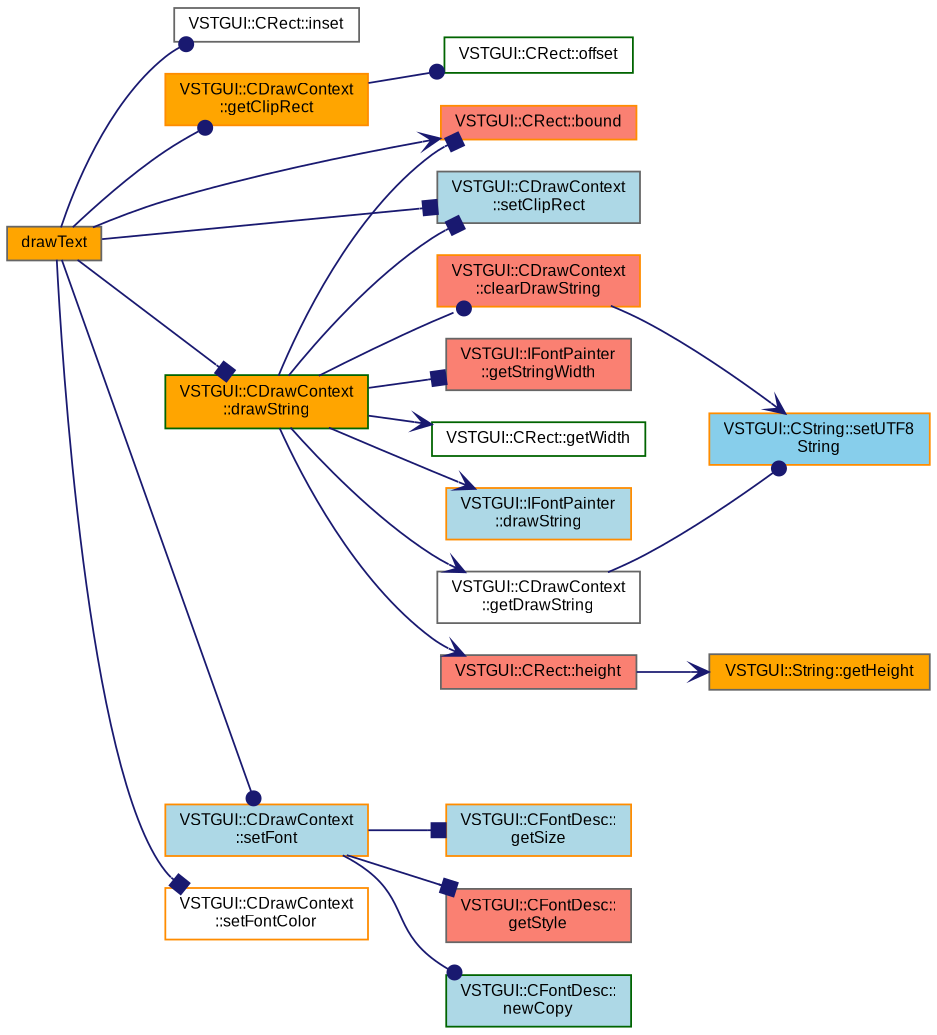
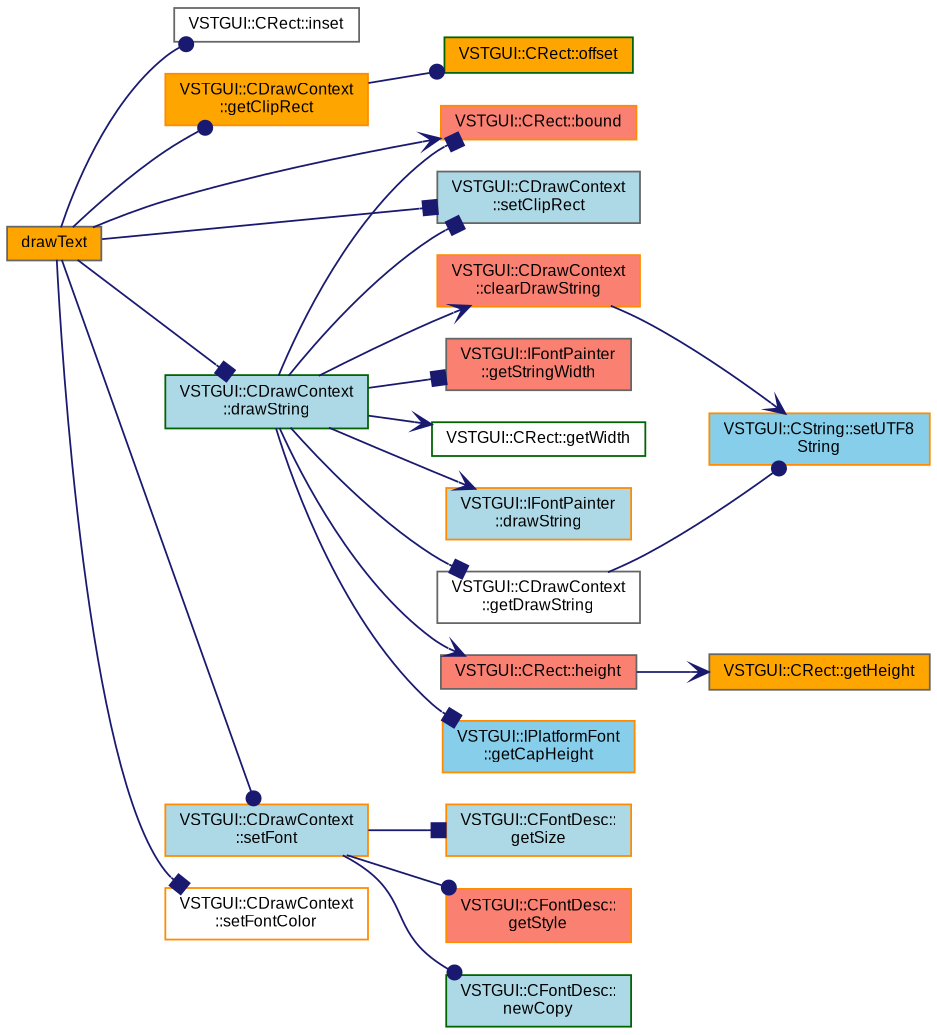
(539, 55) -> (539, 55)
(386, 343) -> (386, 343)
(267, 402) -> (267, 402)
(364, 502) -> (364, 502)
(820, 672) -> (820, 672)
none -> (539, 747)
(394, 870) -> (394, 870)
(539, 916) -> (539, 916)
